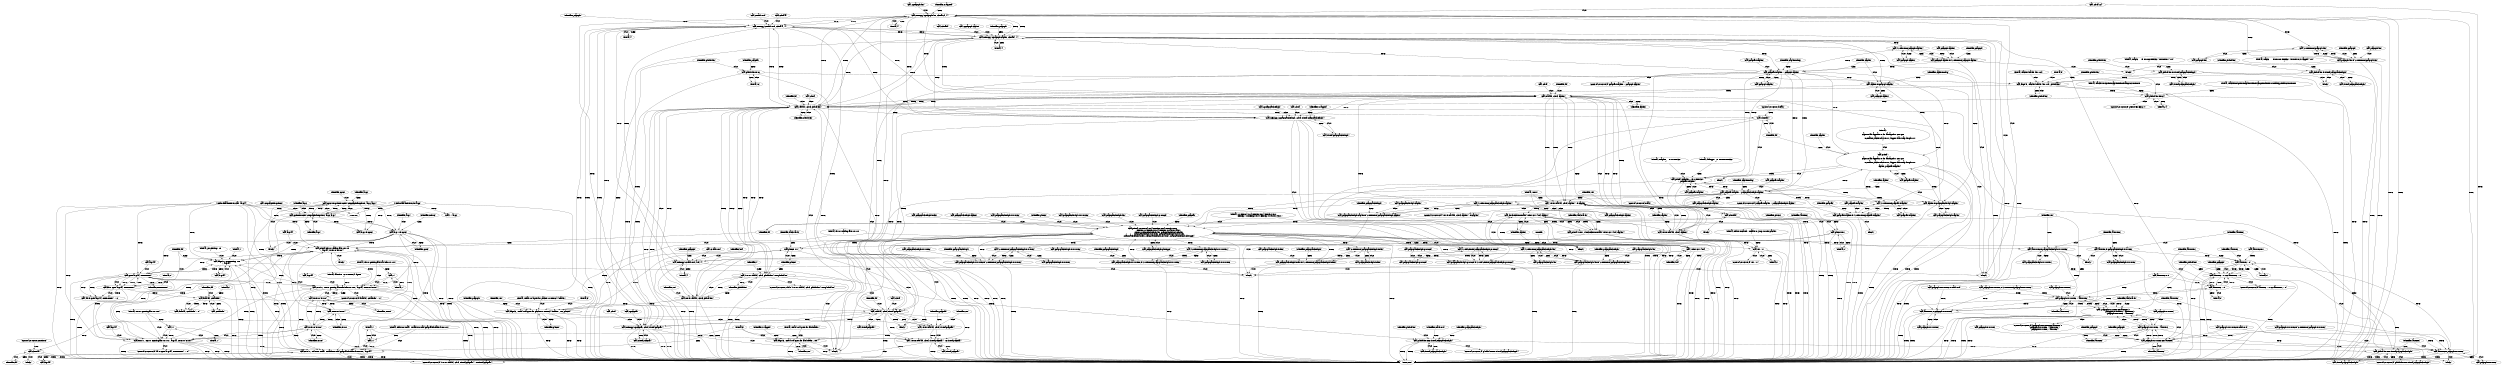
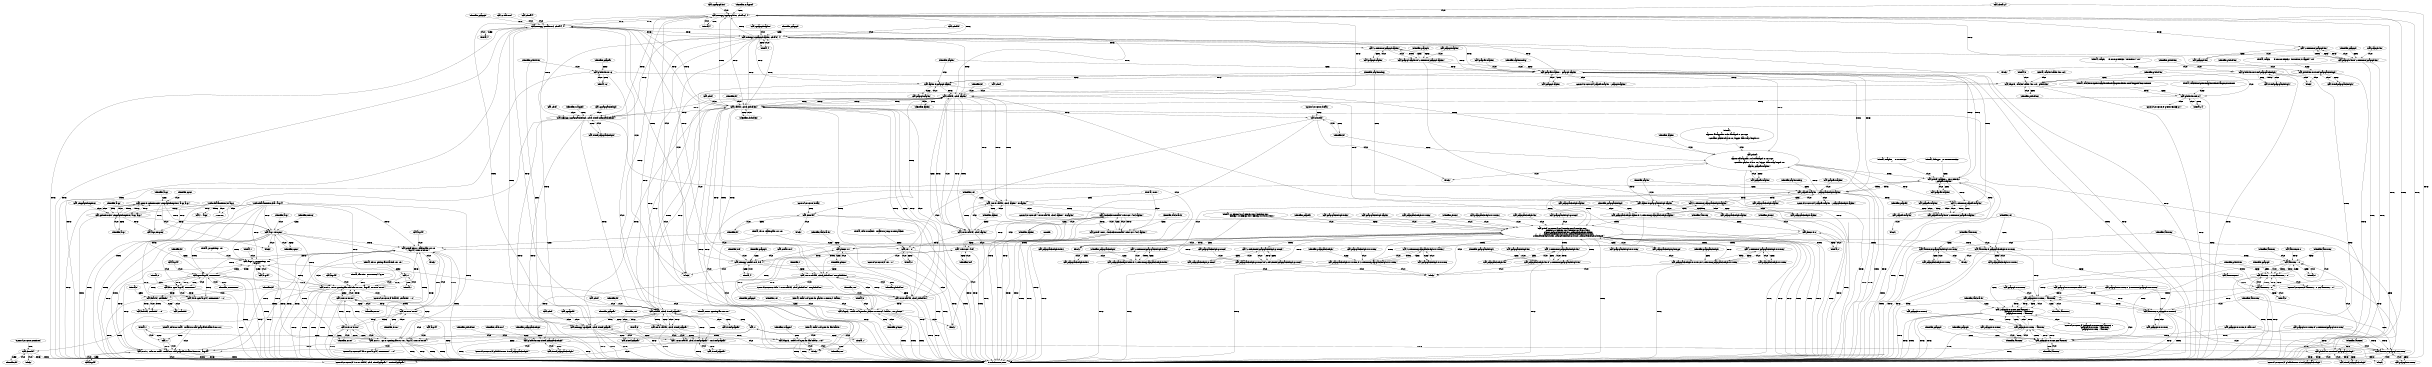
(380, 209) -> (223, 209)
none -> (2105, 303)
(1407, 362) -> (997, 362)
